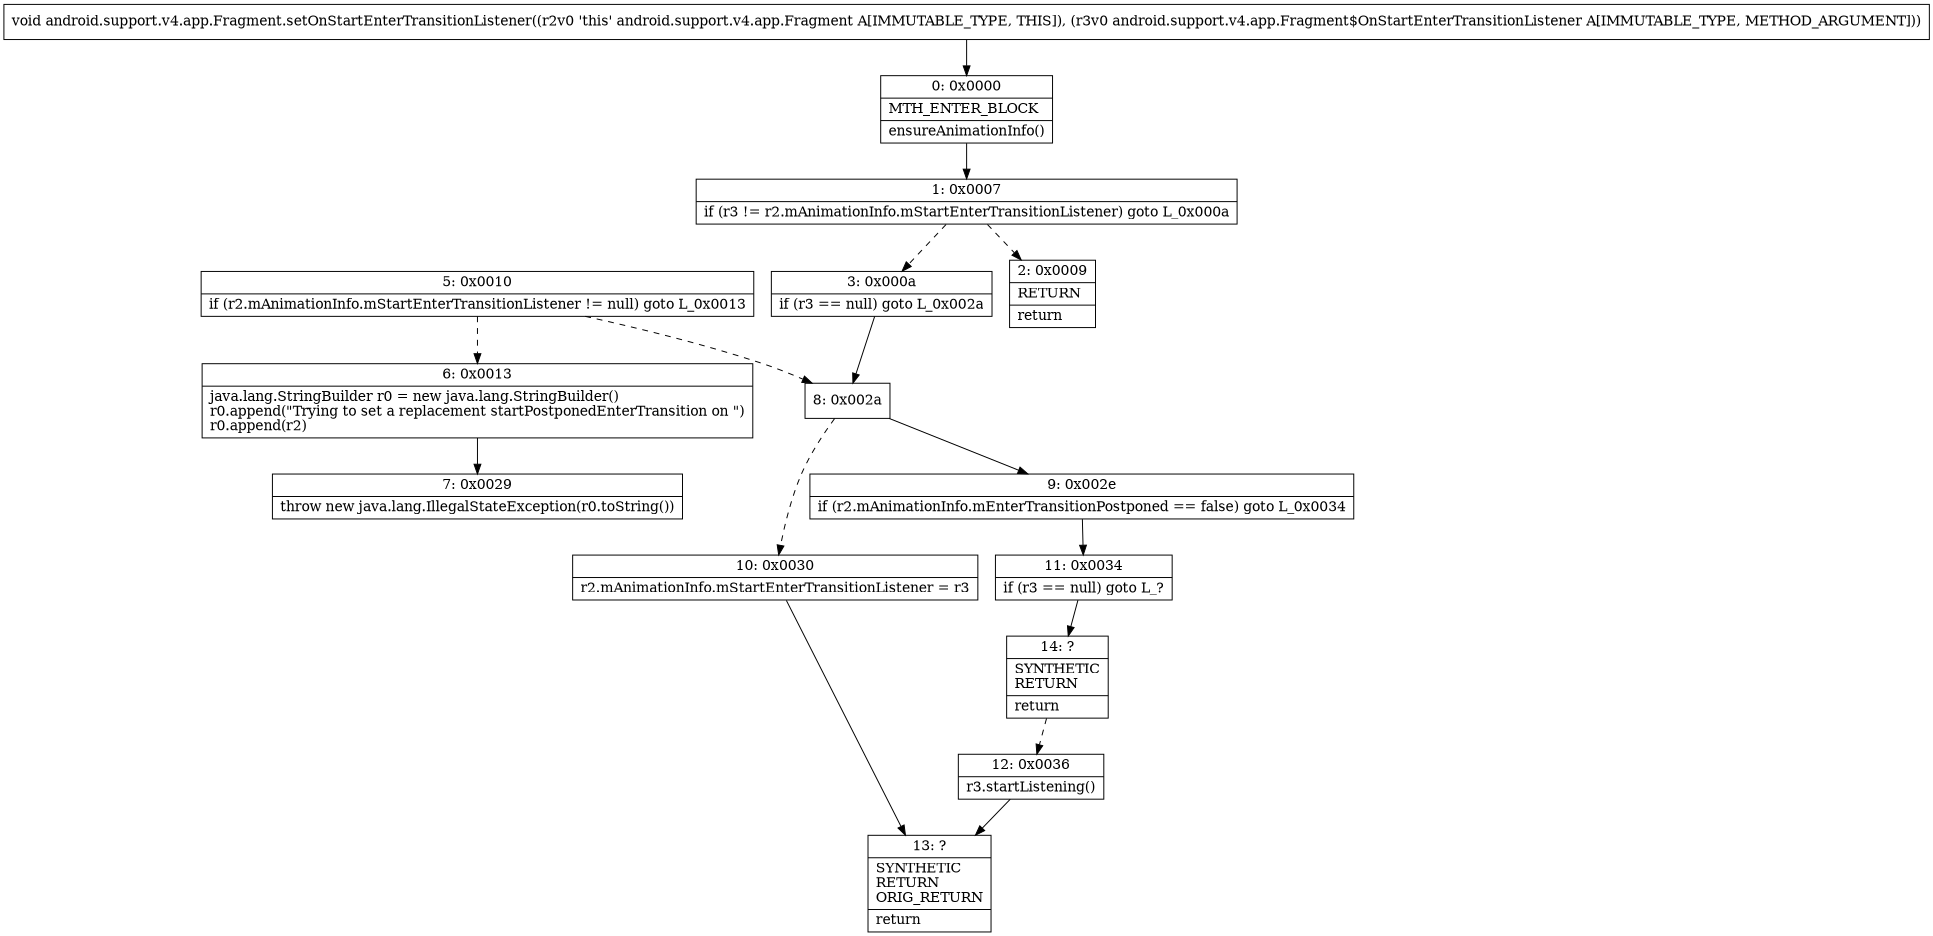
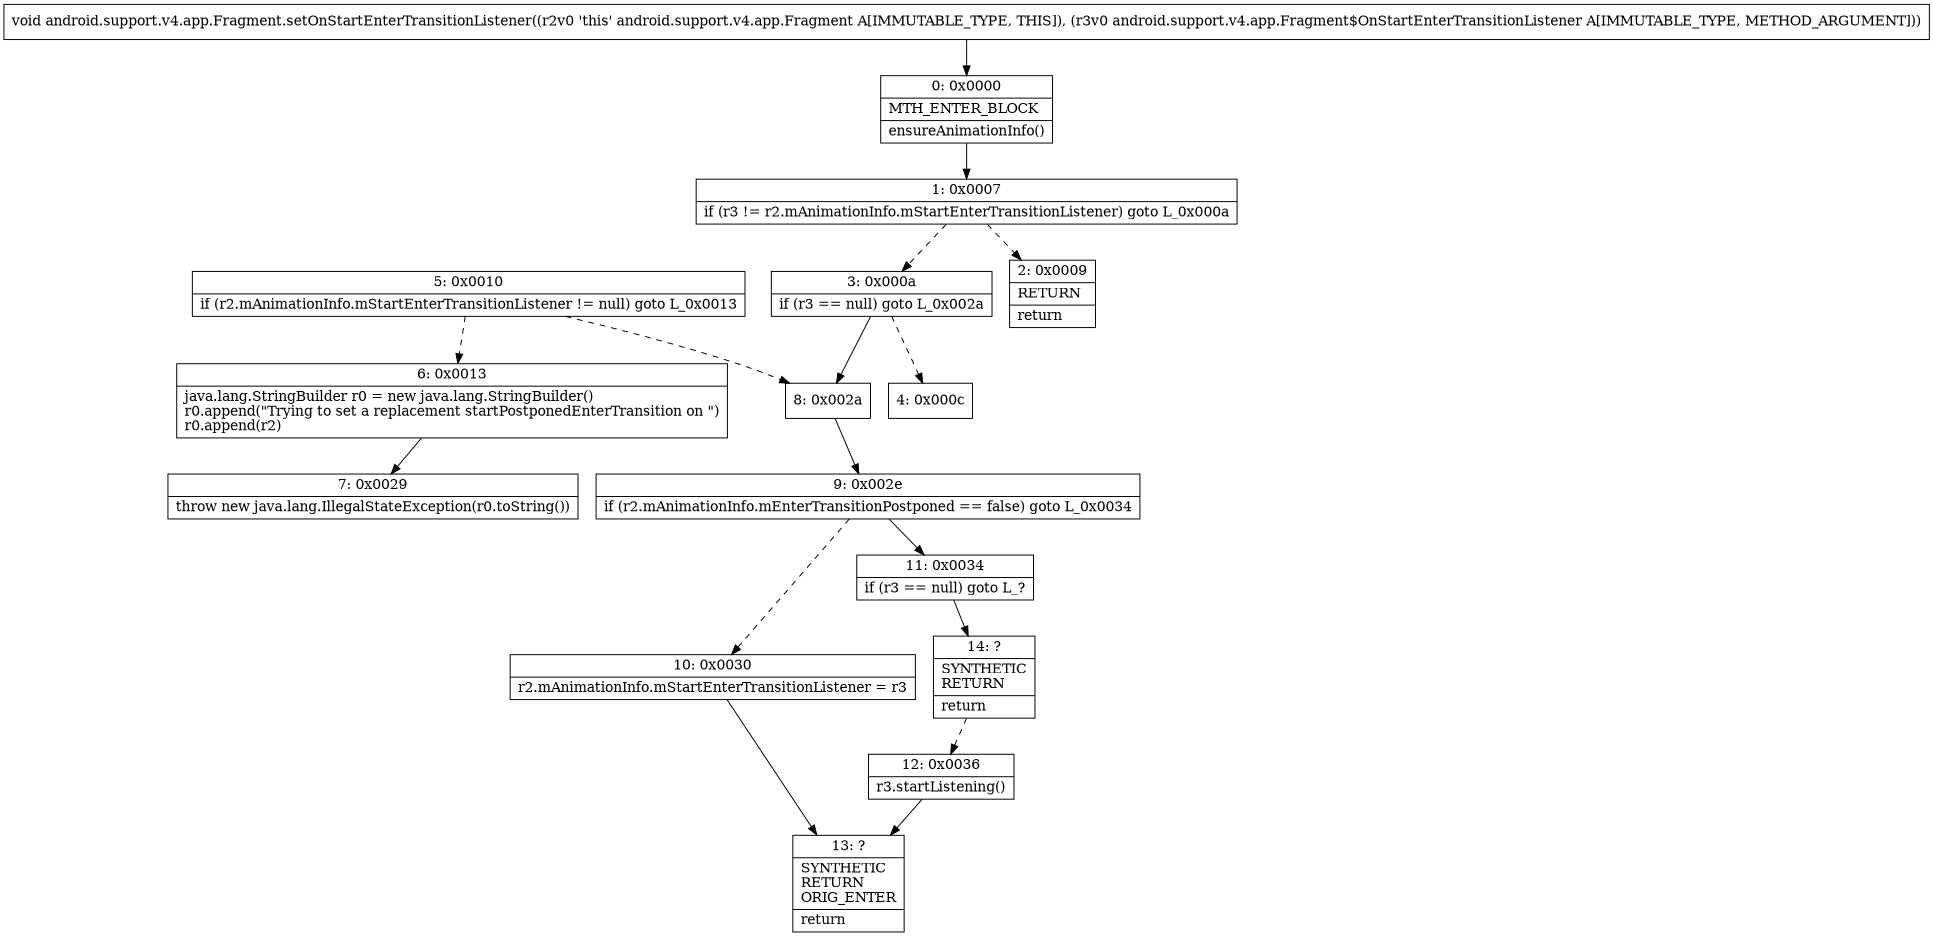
none -> (930, 401)
(800, 479) -> (794, 583)
(930, 898) -> (848, 898)
